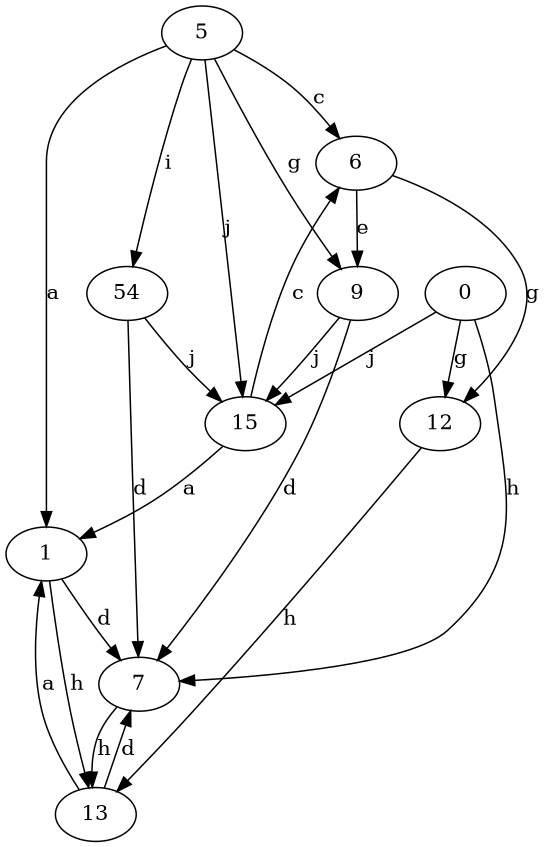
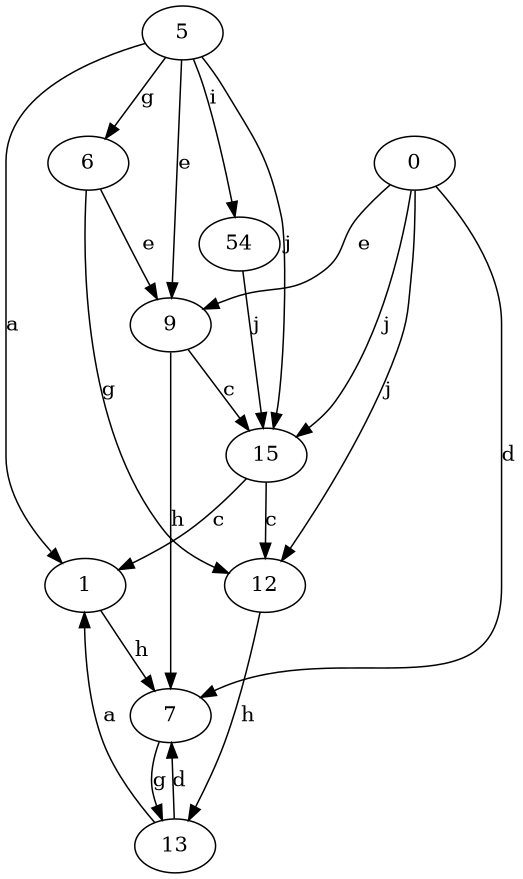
(319, 98) -> (148, 98)
(295, 163) -> (185, 163)
none -> (323, 271)
(281, 295) -> (266, 513)
(317, 359) -> (229, 390)
(461, 359) -> (389, 390)
(133, 481) -> none
(189, 489) -> (219, 520)
(290, 489) -> (178, 520)
(514, 489) -> (509, 455)
(105, 619) -> (142, 651)
(64, 678) -> none
(105, 749) -> (160, 781)
